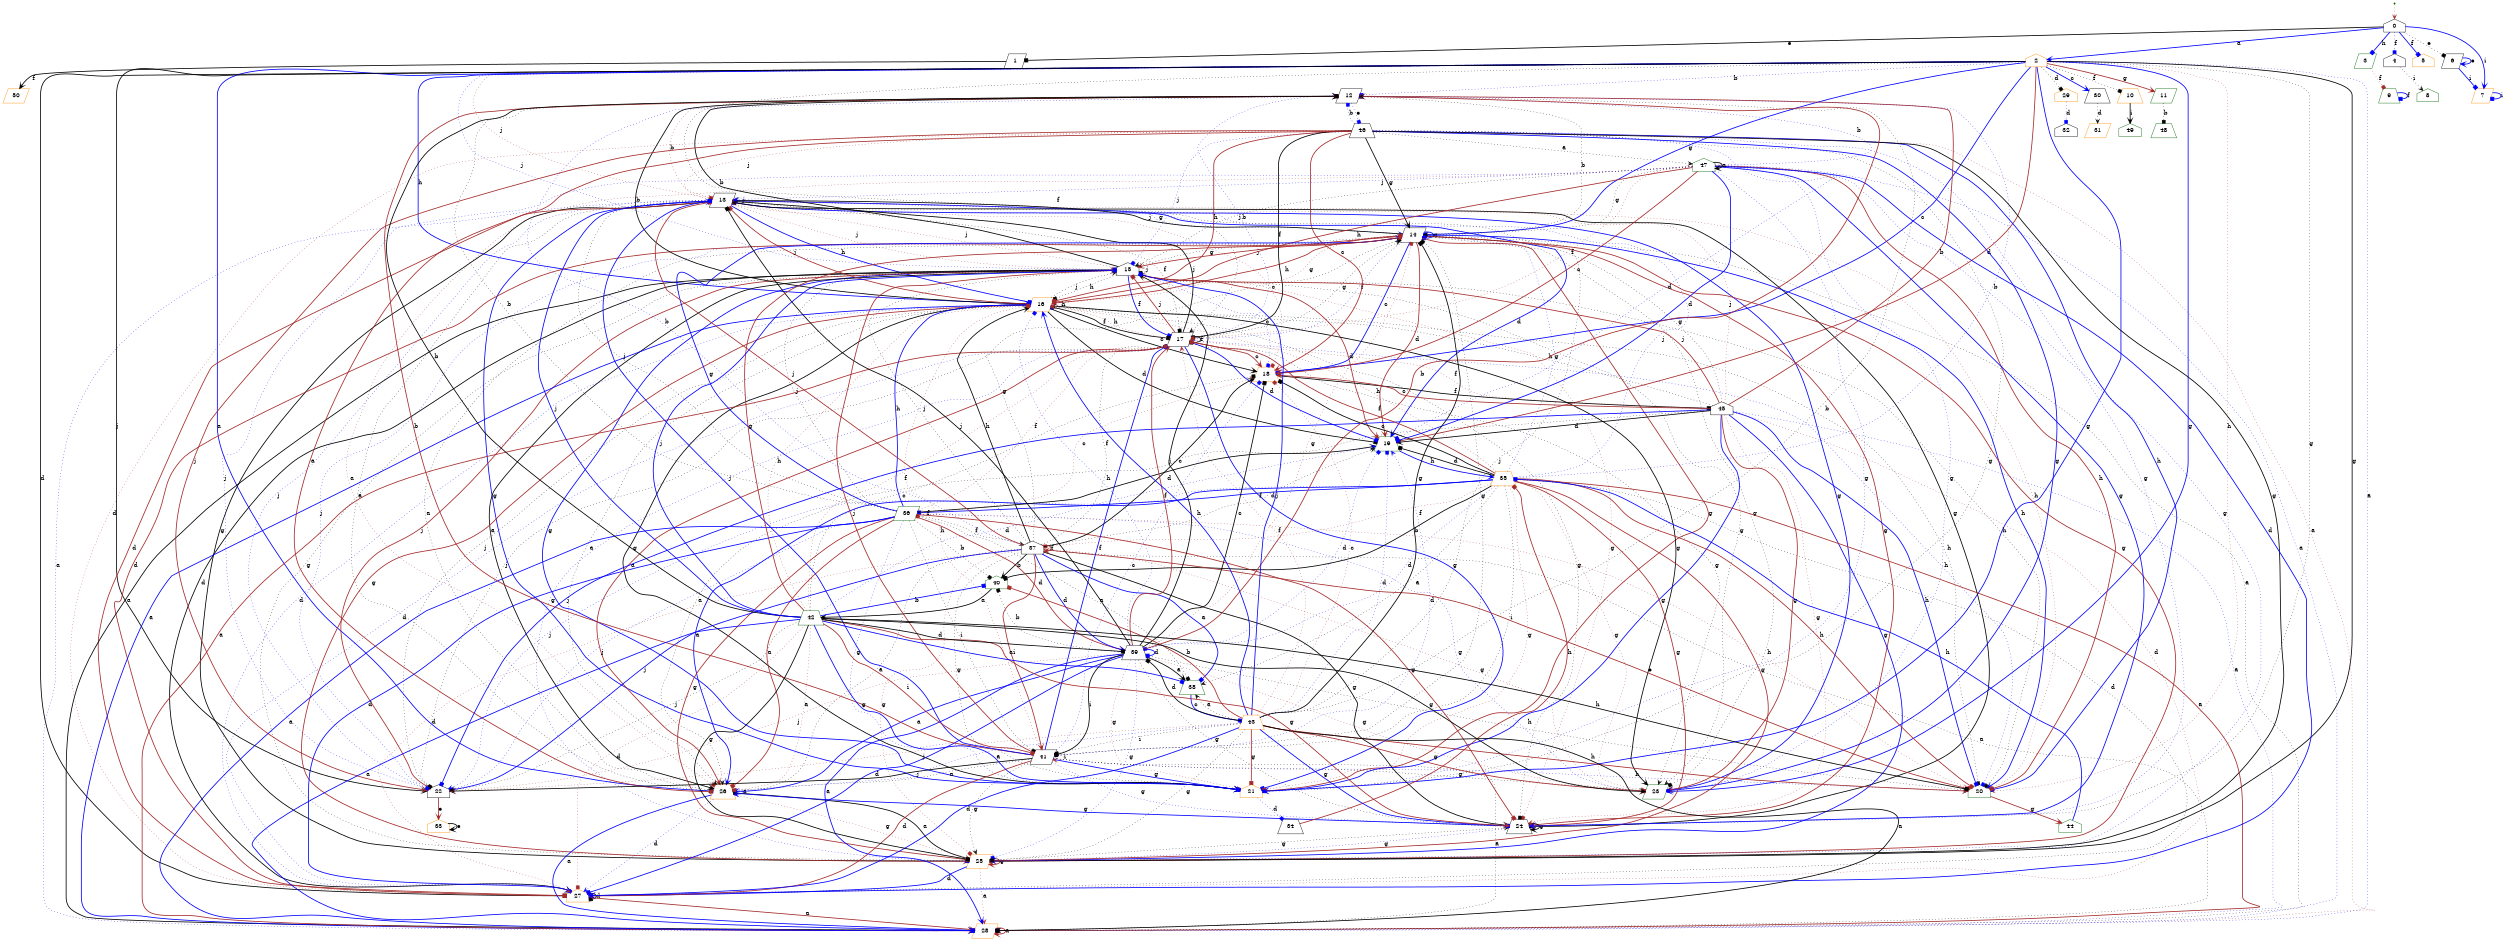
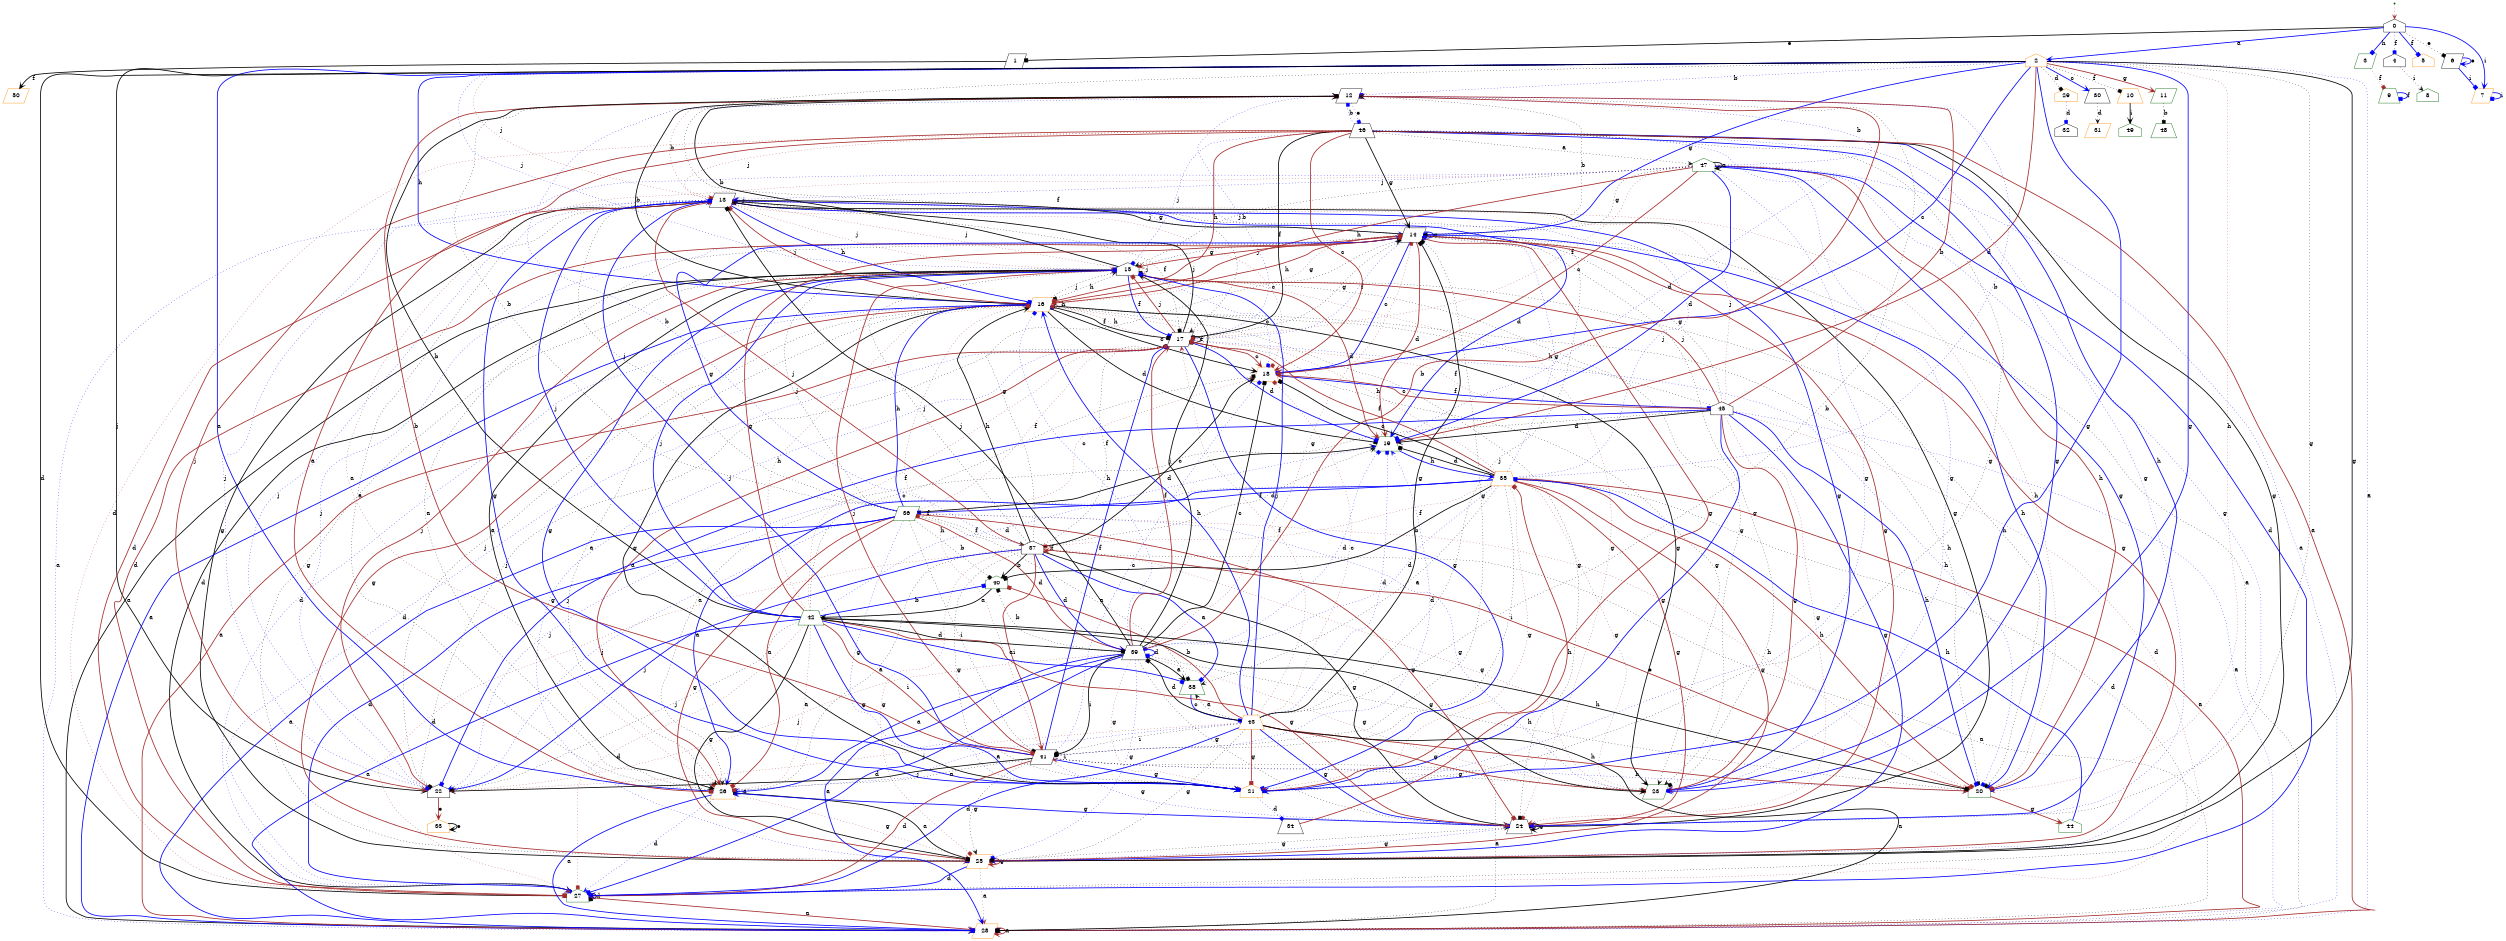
(1448, 394) -> (1448, 394)
(2352, 853) -> (2352, 853)
(578, 896) -> (578, 896)
